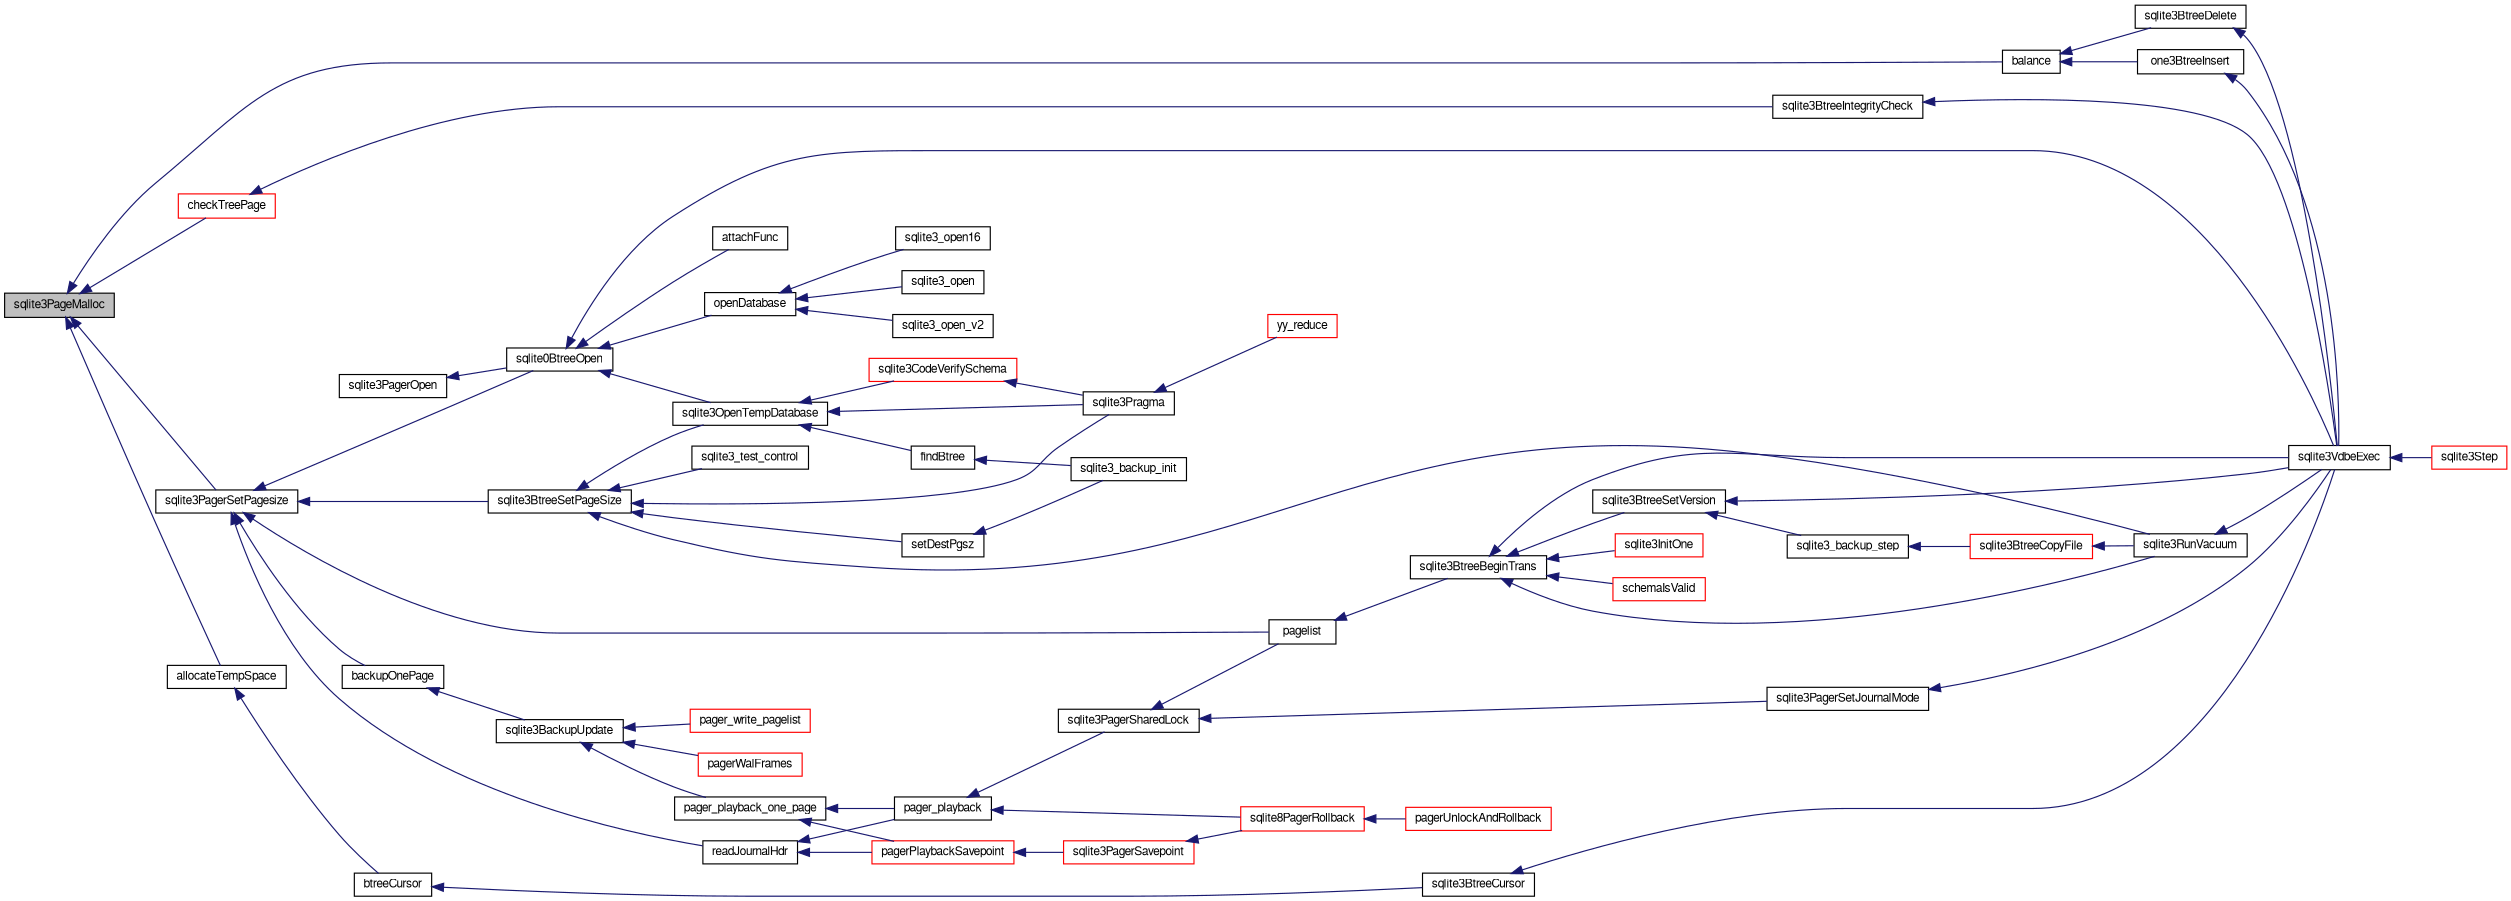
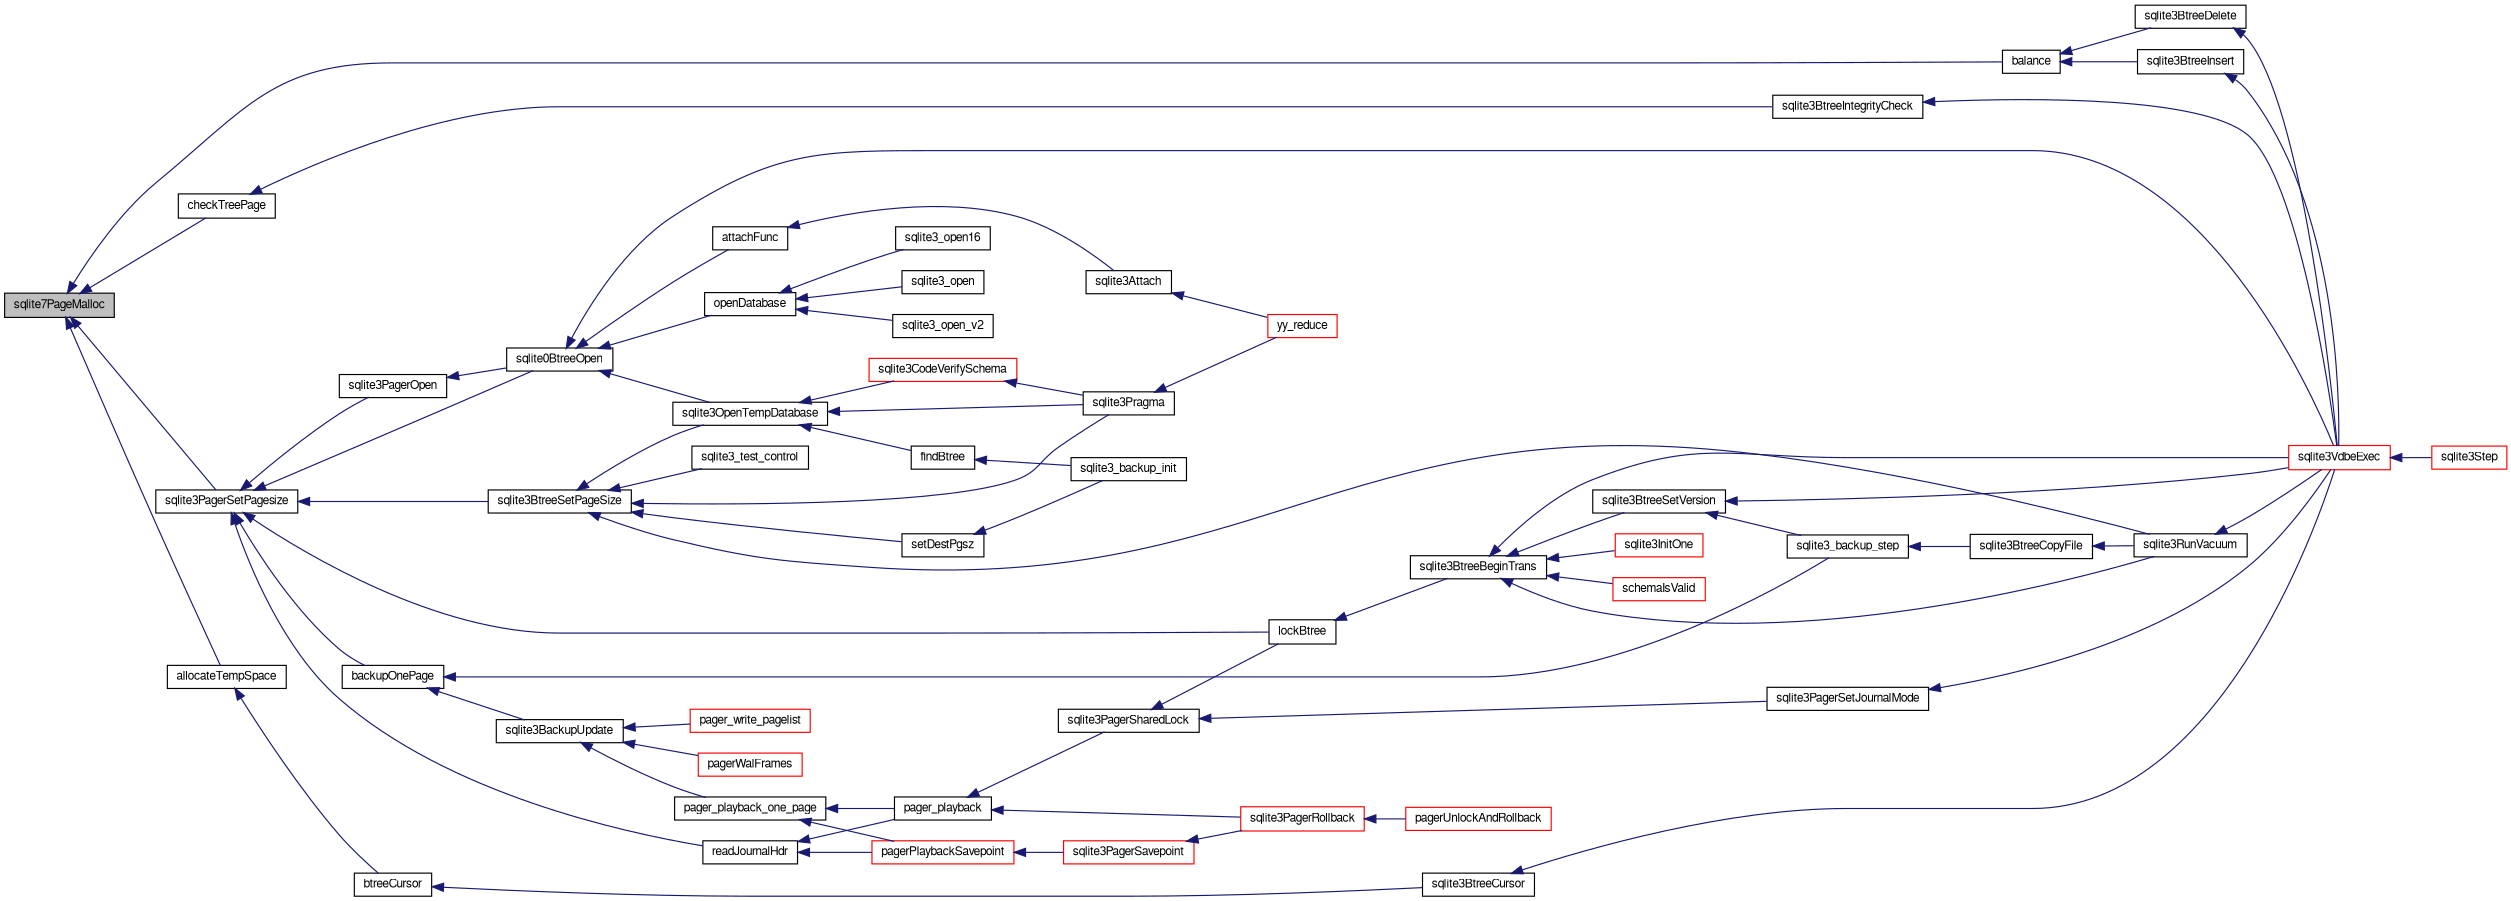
(2191, 62) -> (2191, 62)
(227, 206) -> (227, 206)
none -> (1129, 282)
(59, 305) -> (59, 305)
none -> (307, 437)
(2339, 458) -> (2339, 458)
(2031, 546) -> (2031, 546)
(1302, 632) -> (1302, 632)
none -> (1154, 677)
(1302, 819) -> (1302, 819)
